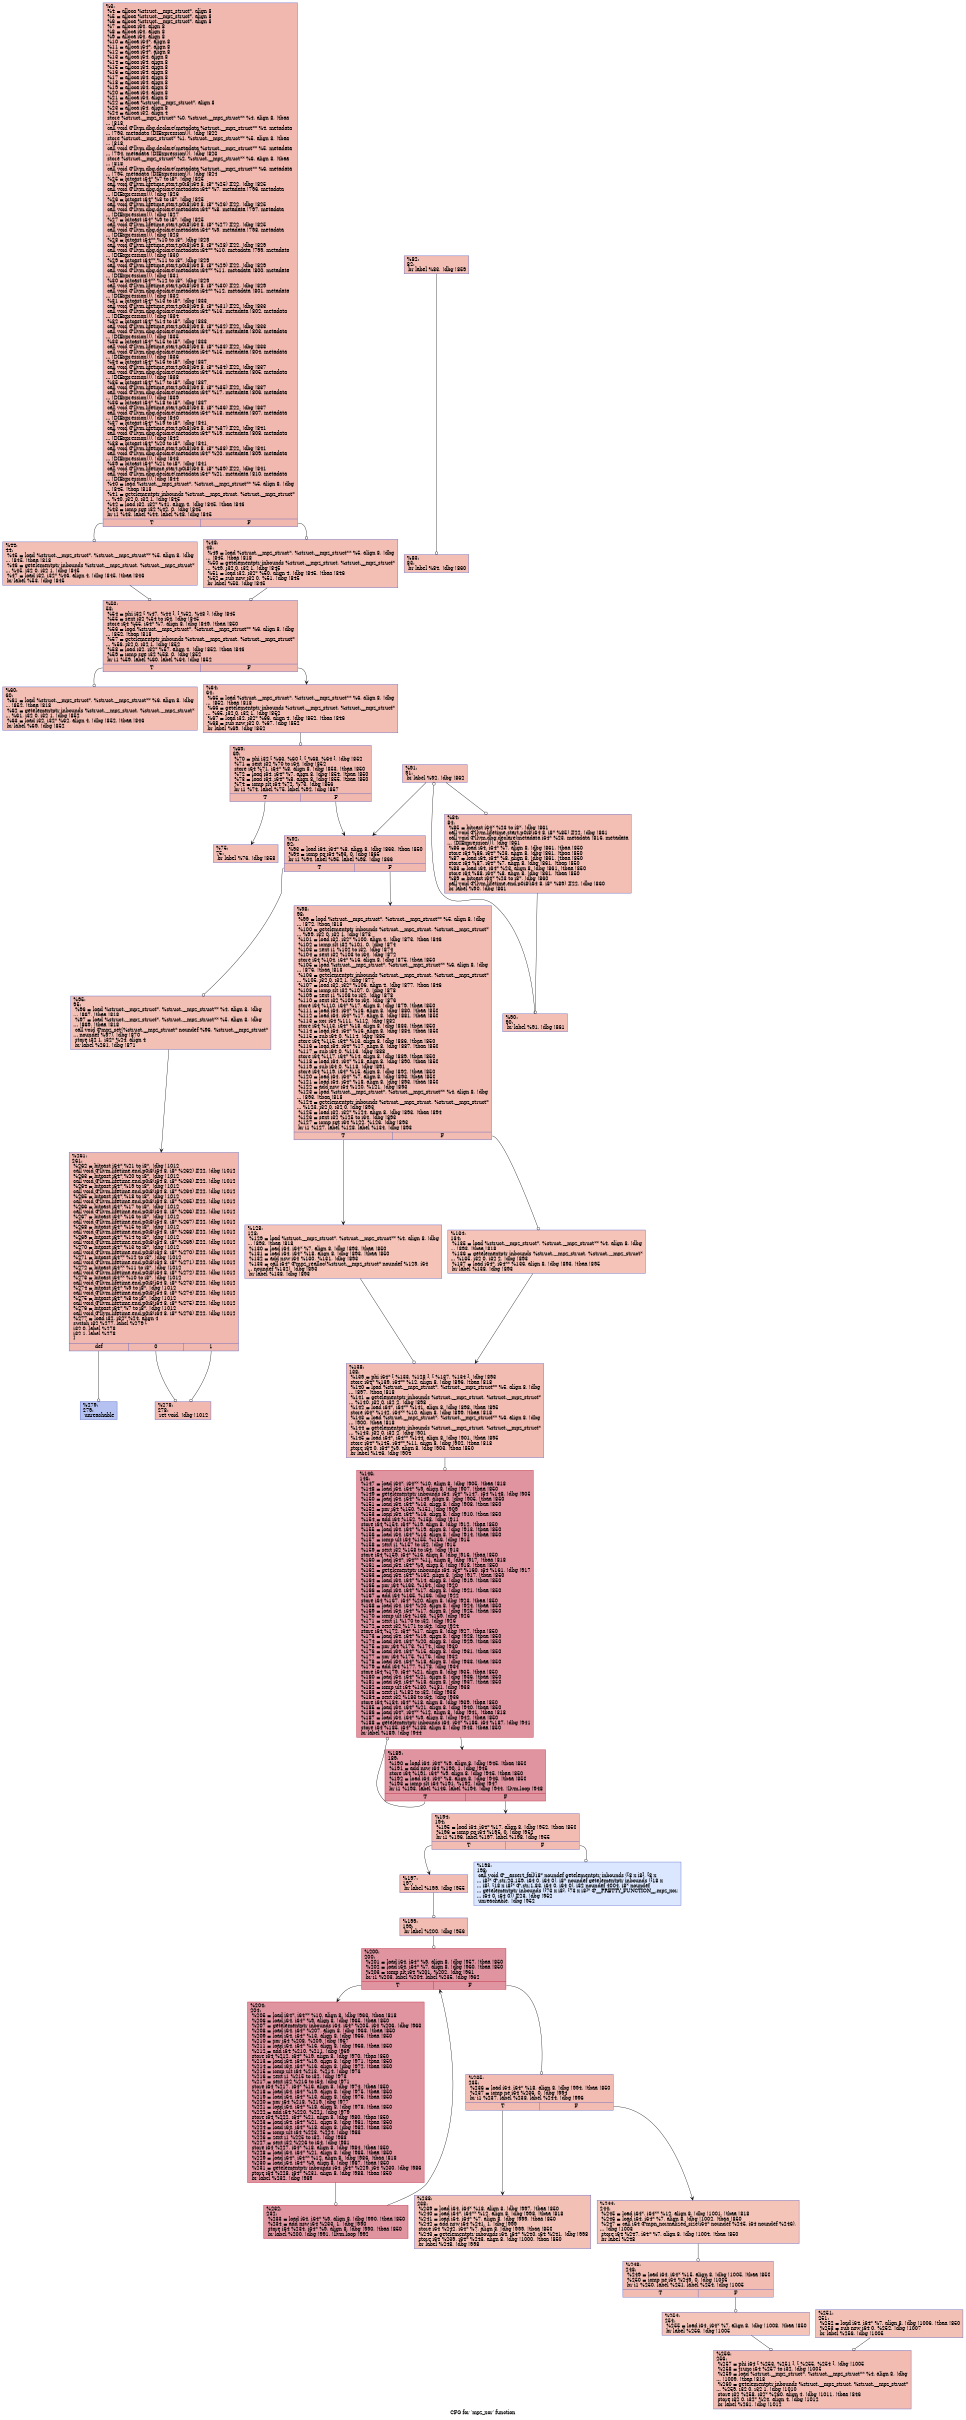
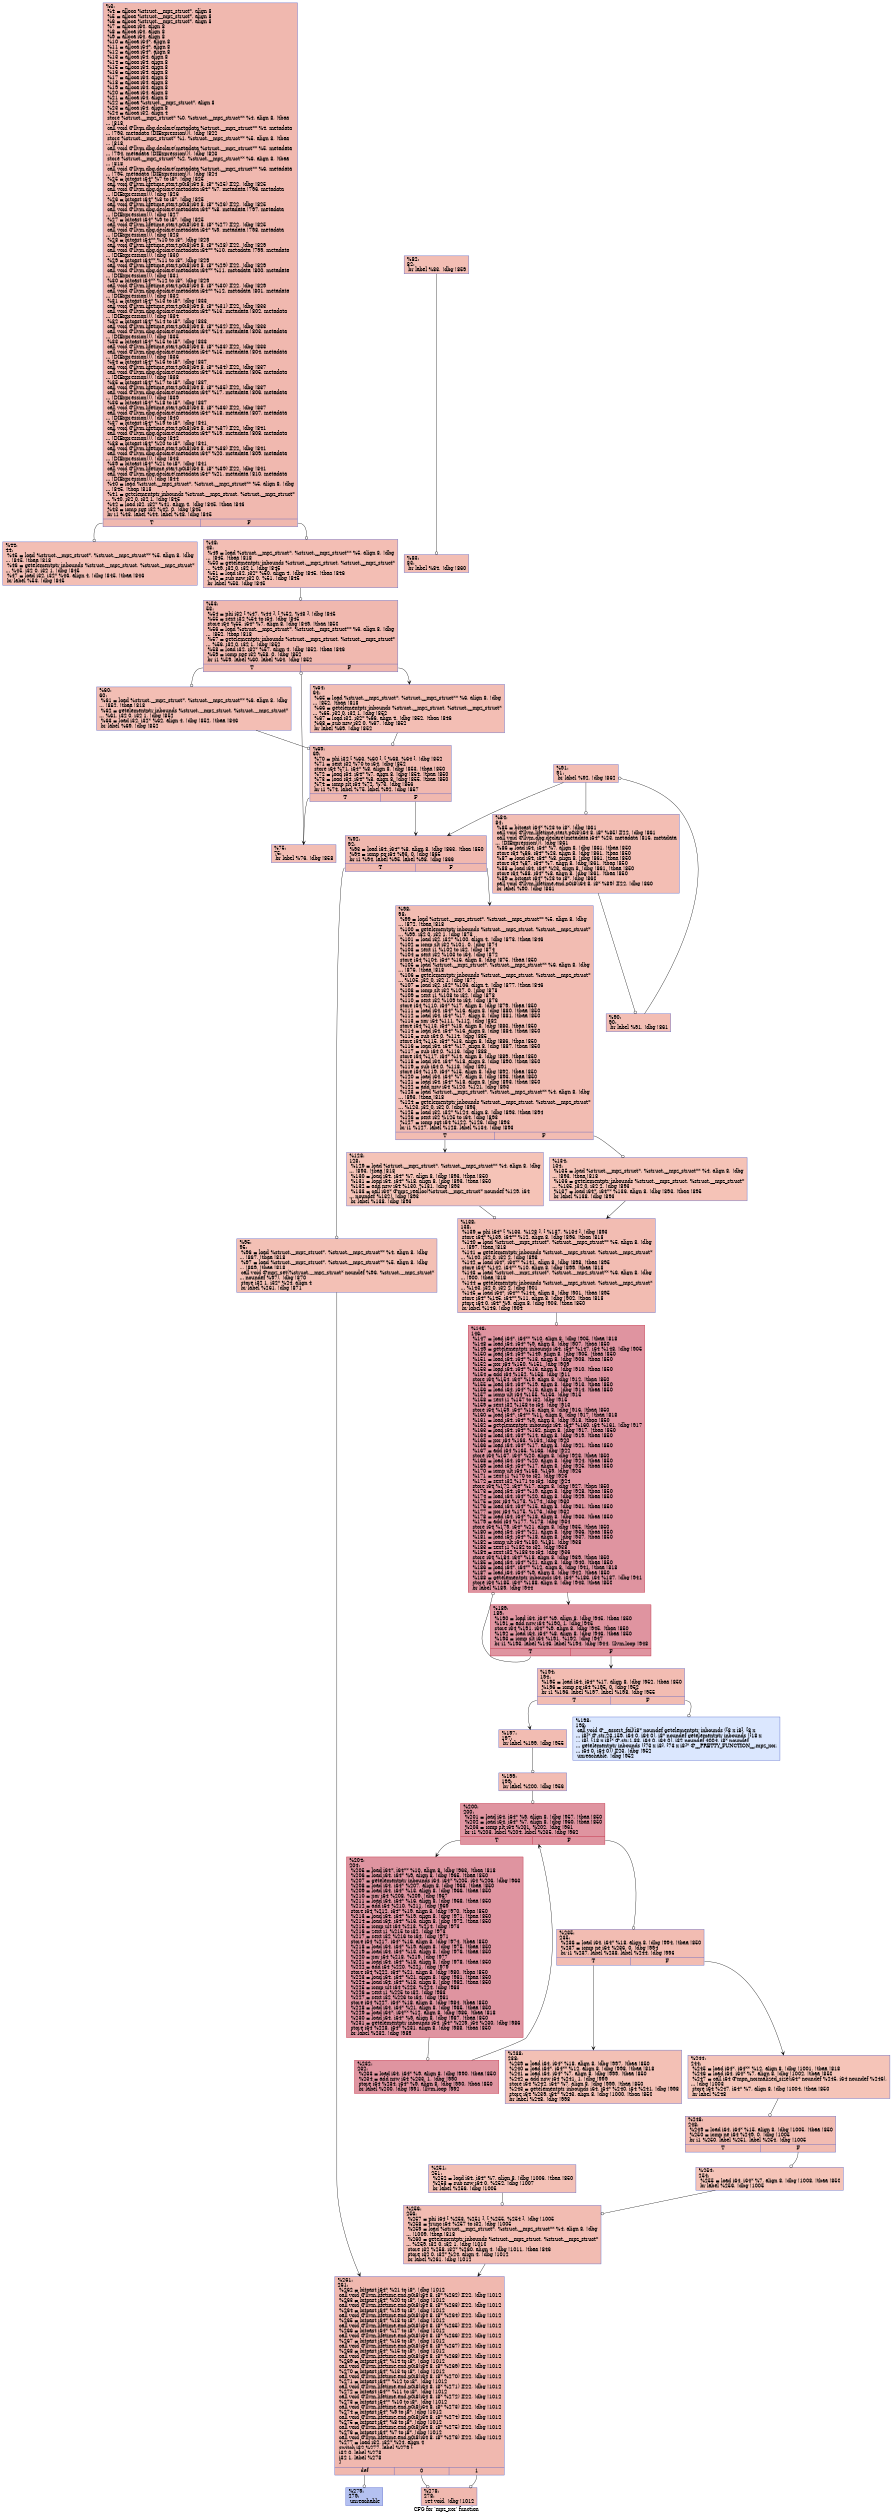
(139, 592) -> (302, 760)
none -> (282, 739)
none -> (482, 2269)
